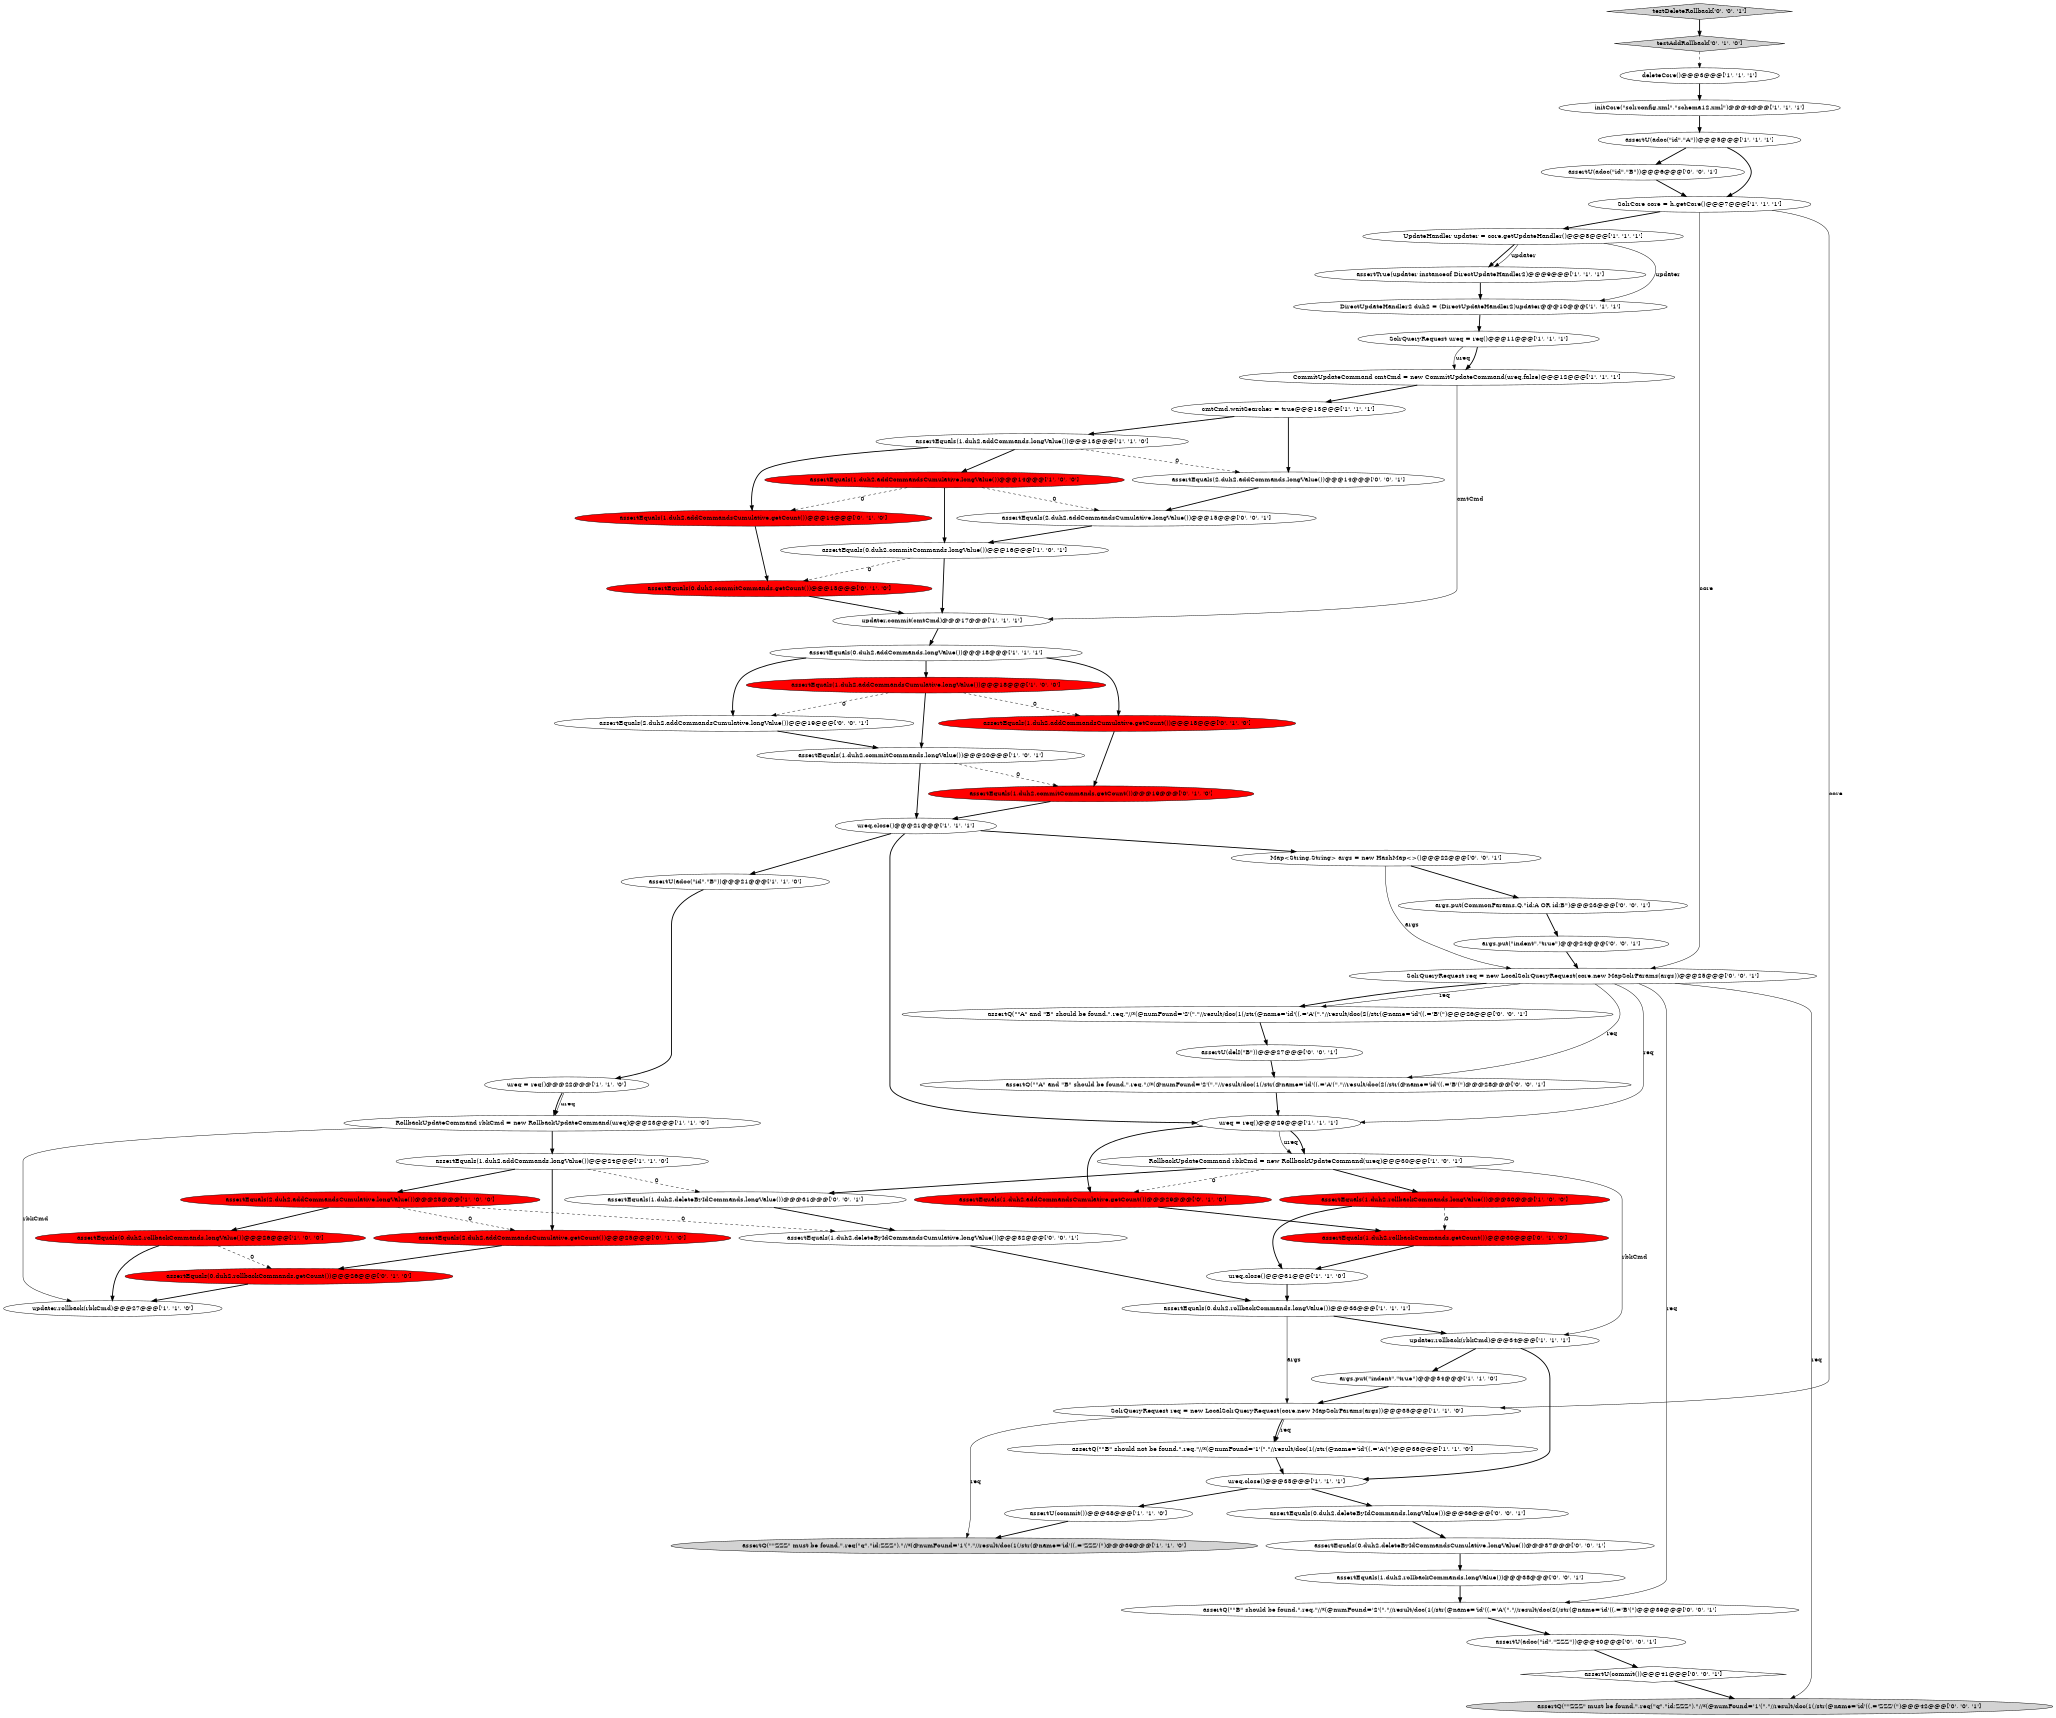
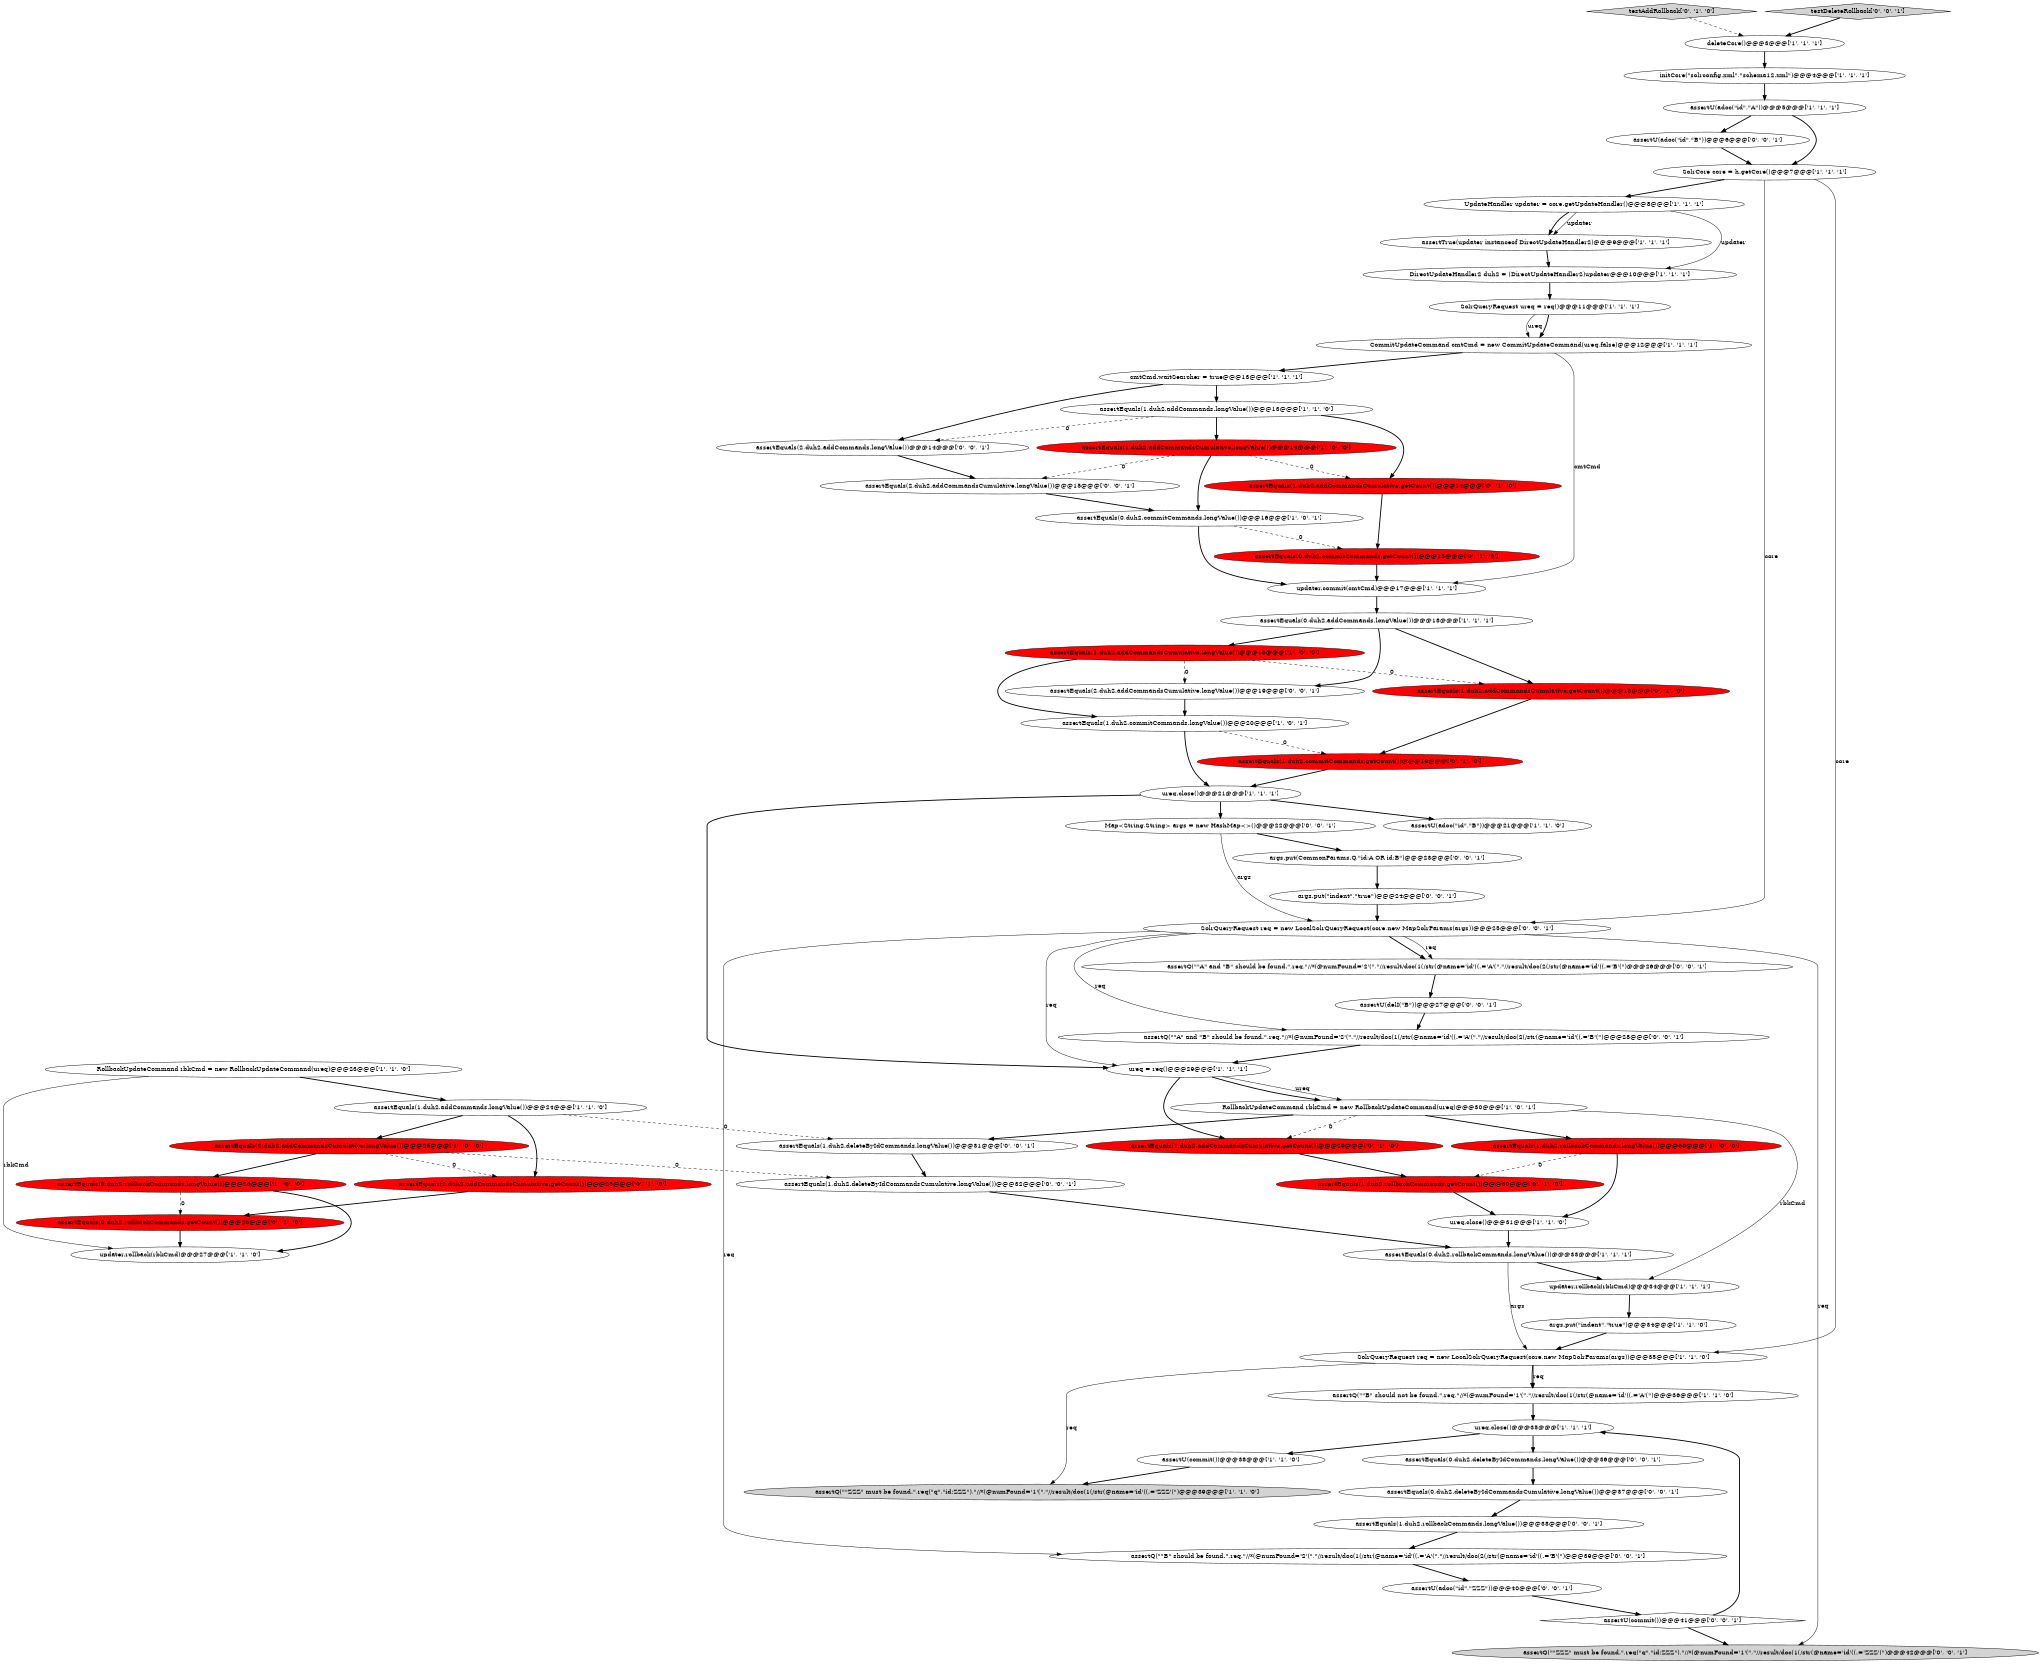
(1700, 25) -> (1815, 26)
(567, 1085) -> none
(1519, 1465) -> (1740, 1474)
